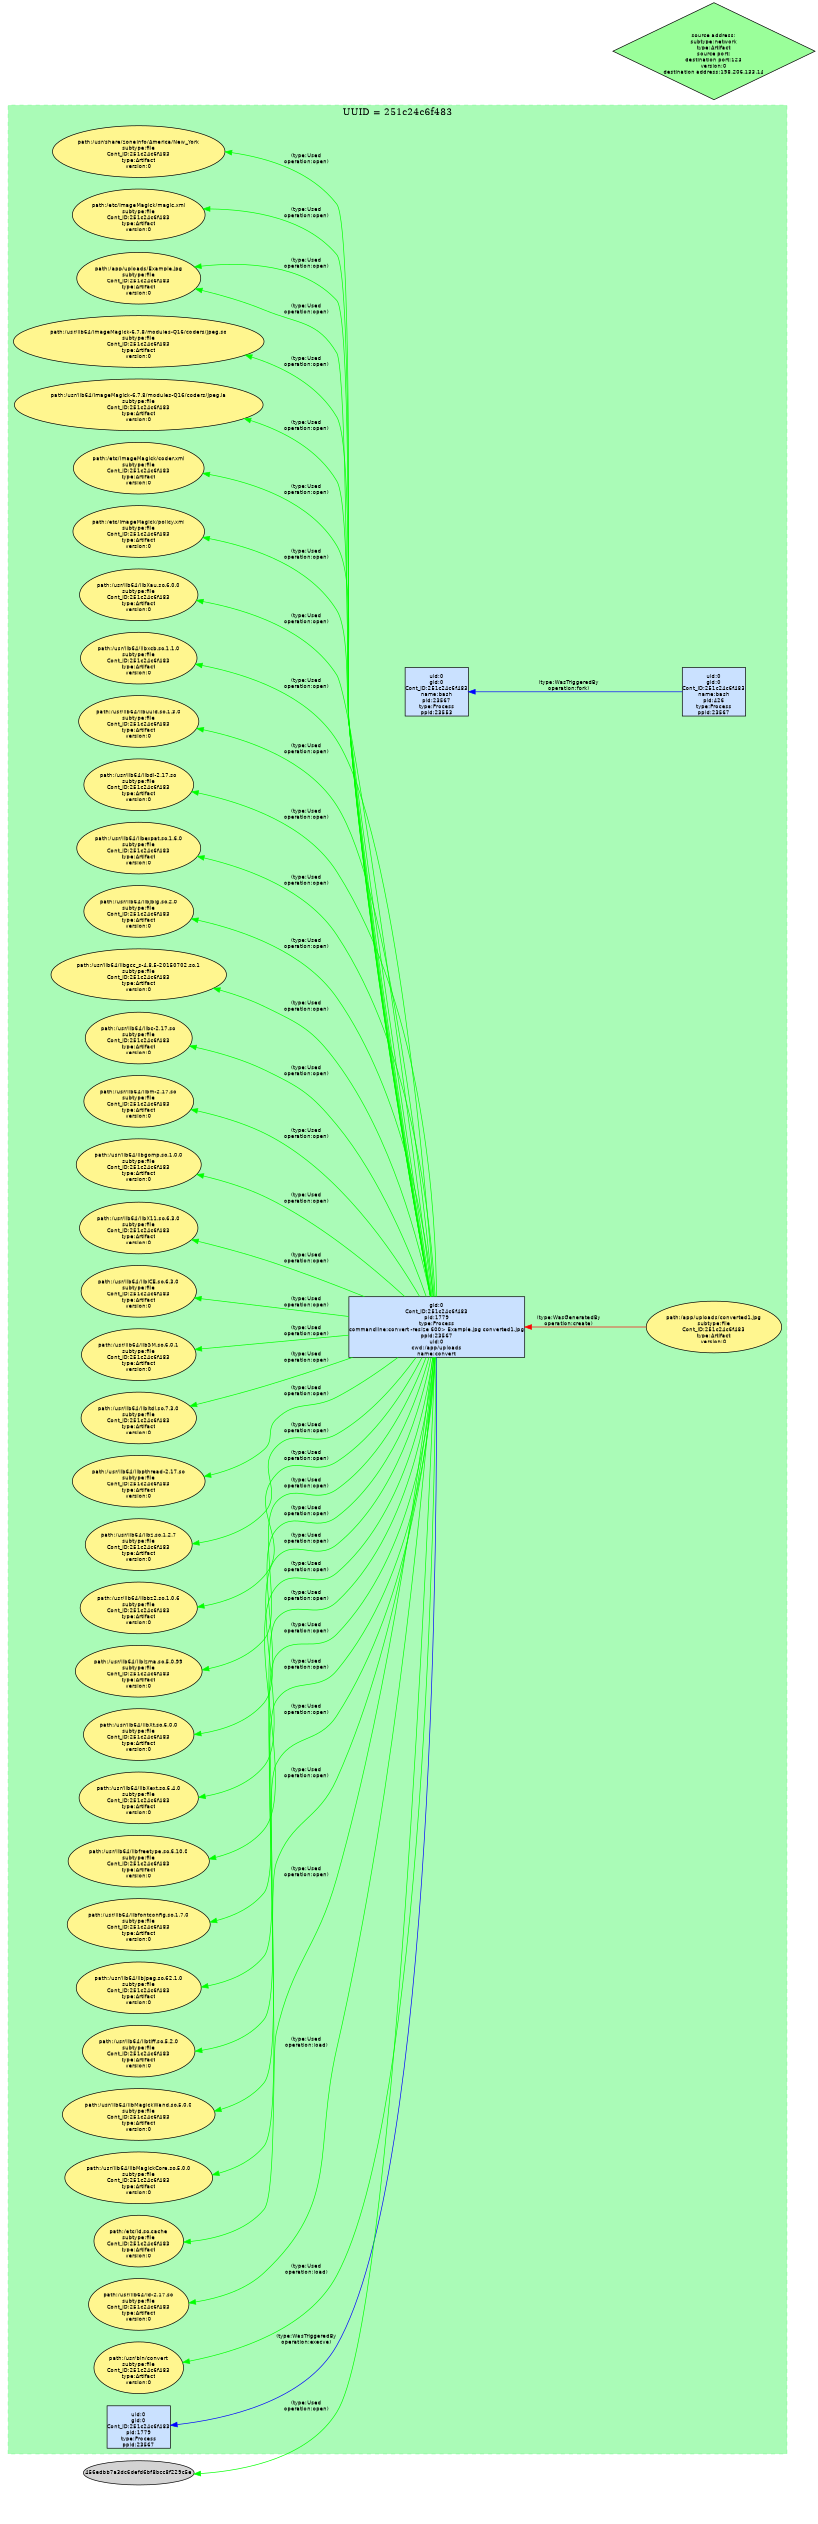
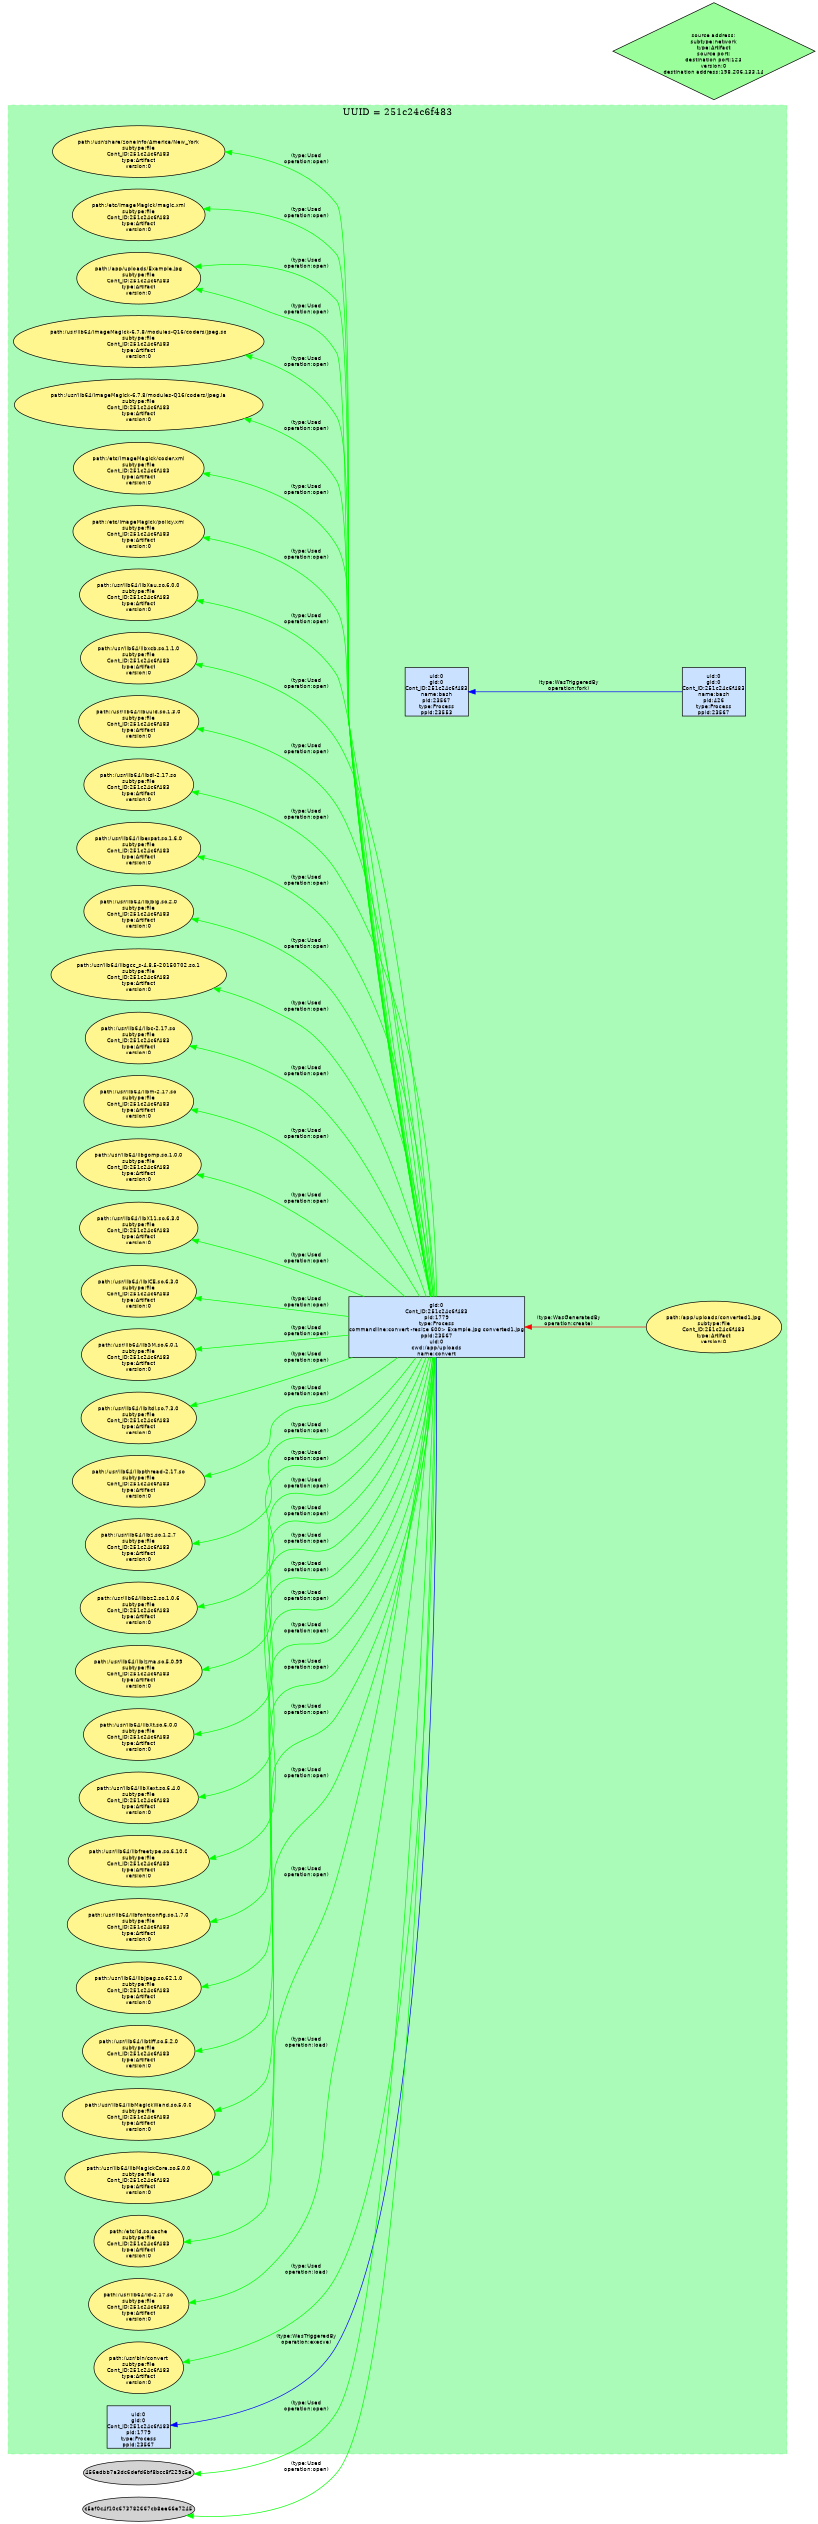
none -> (139, 2509)
